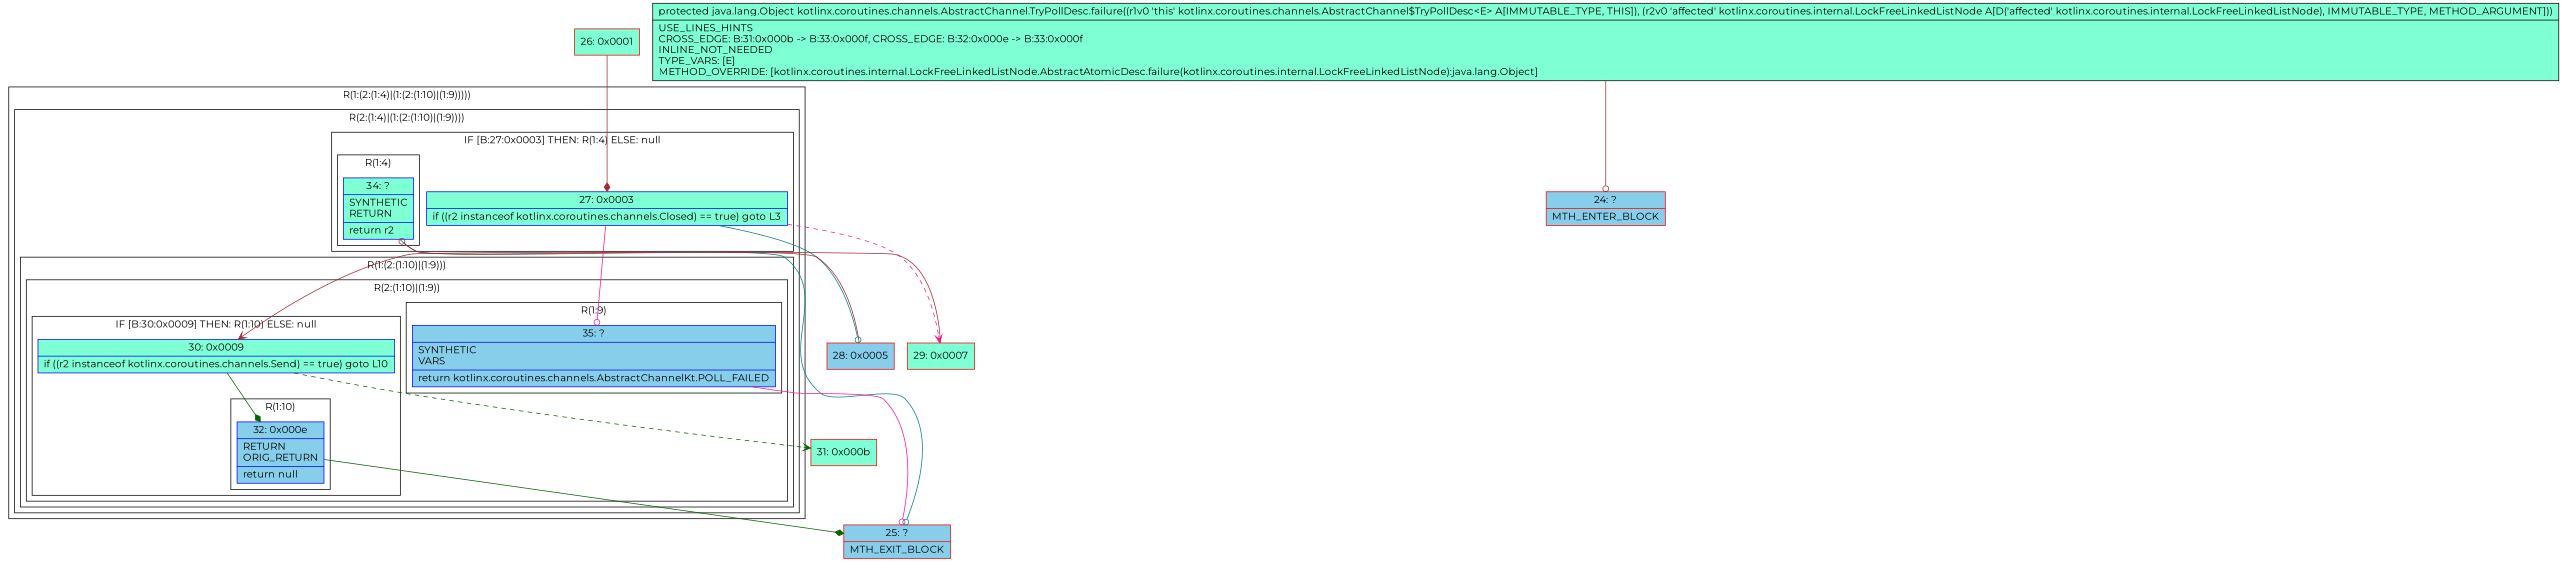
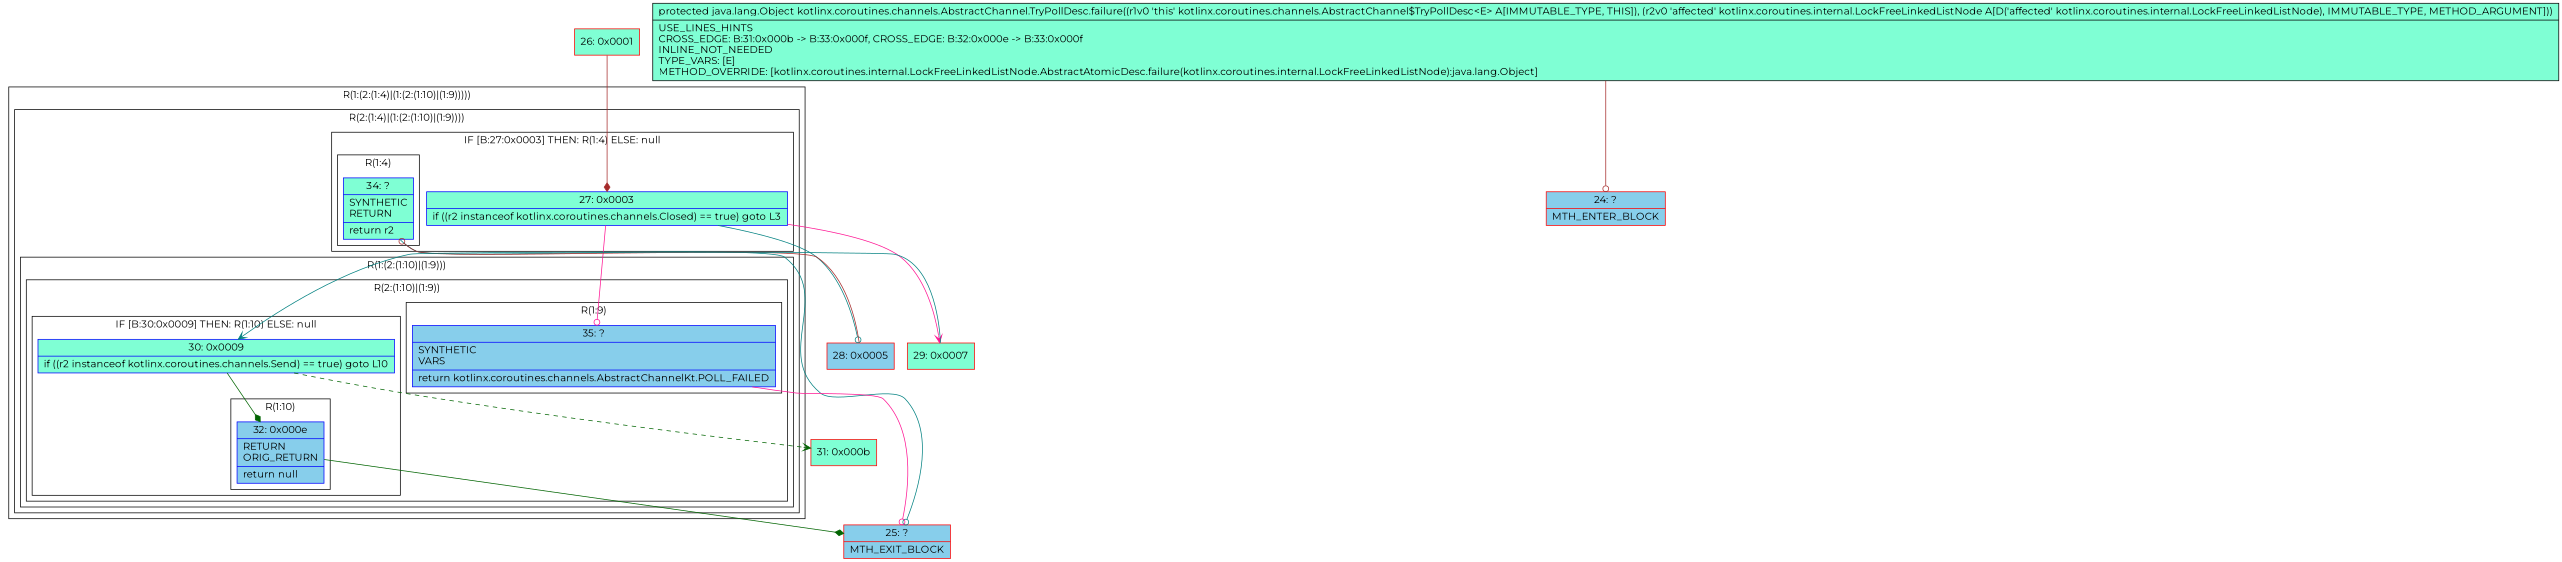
(888, 250) -> (888, 250)
(613, 252) -> (613, 252)
